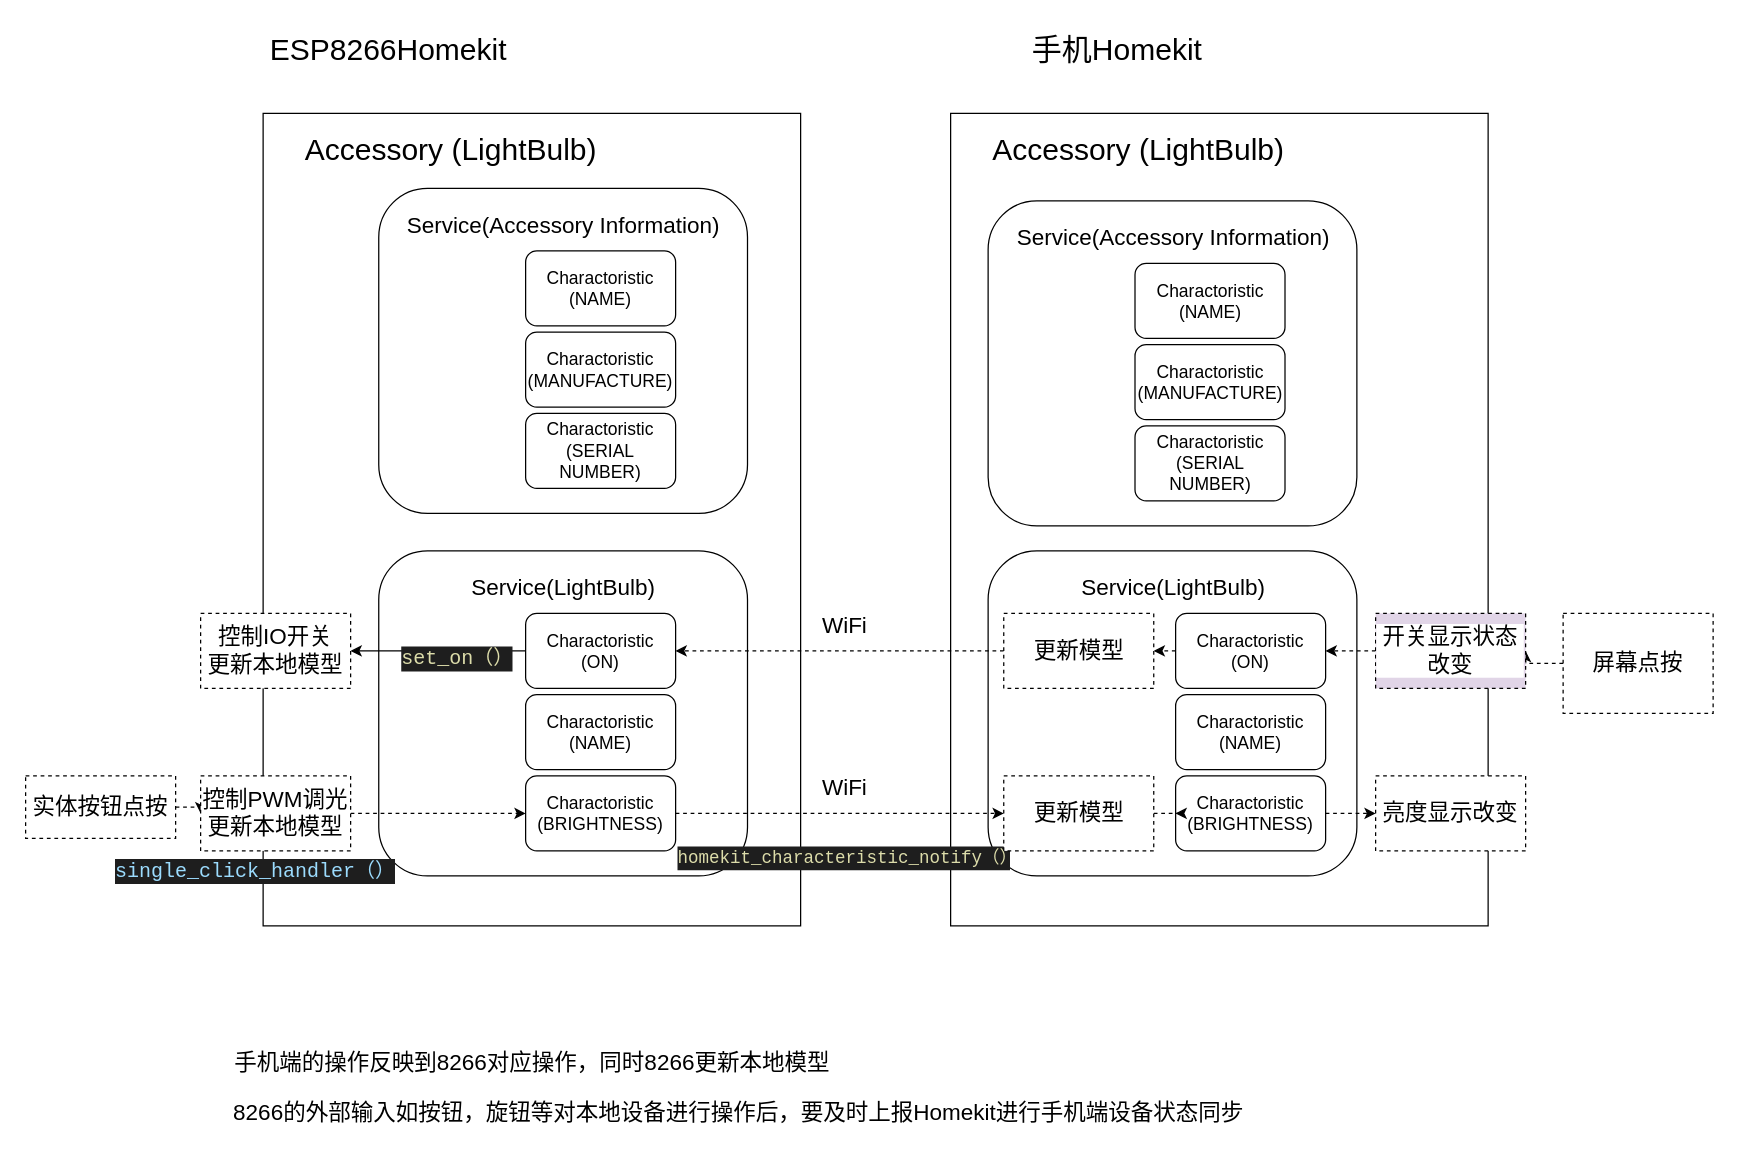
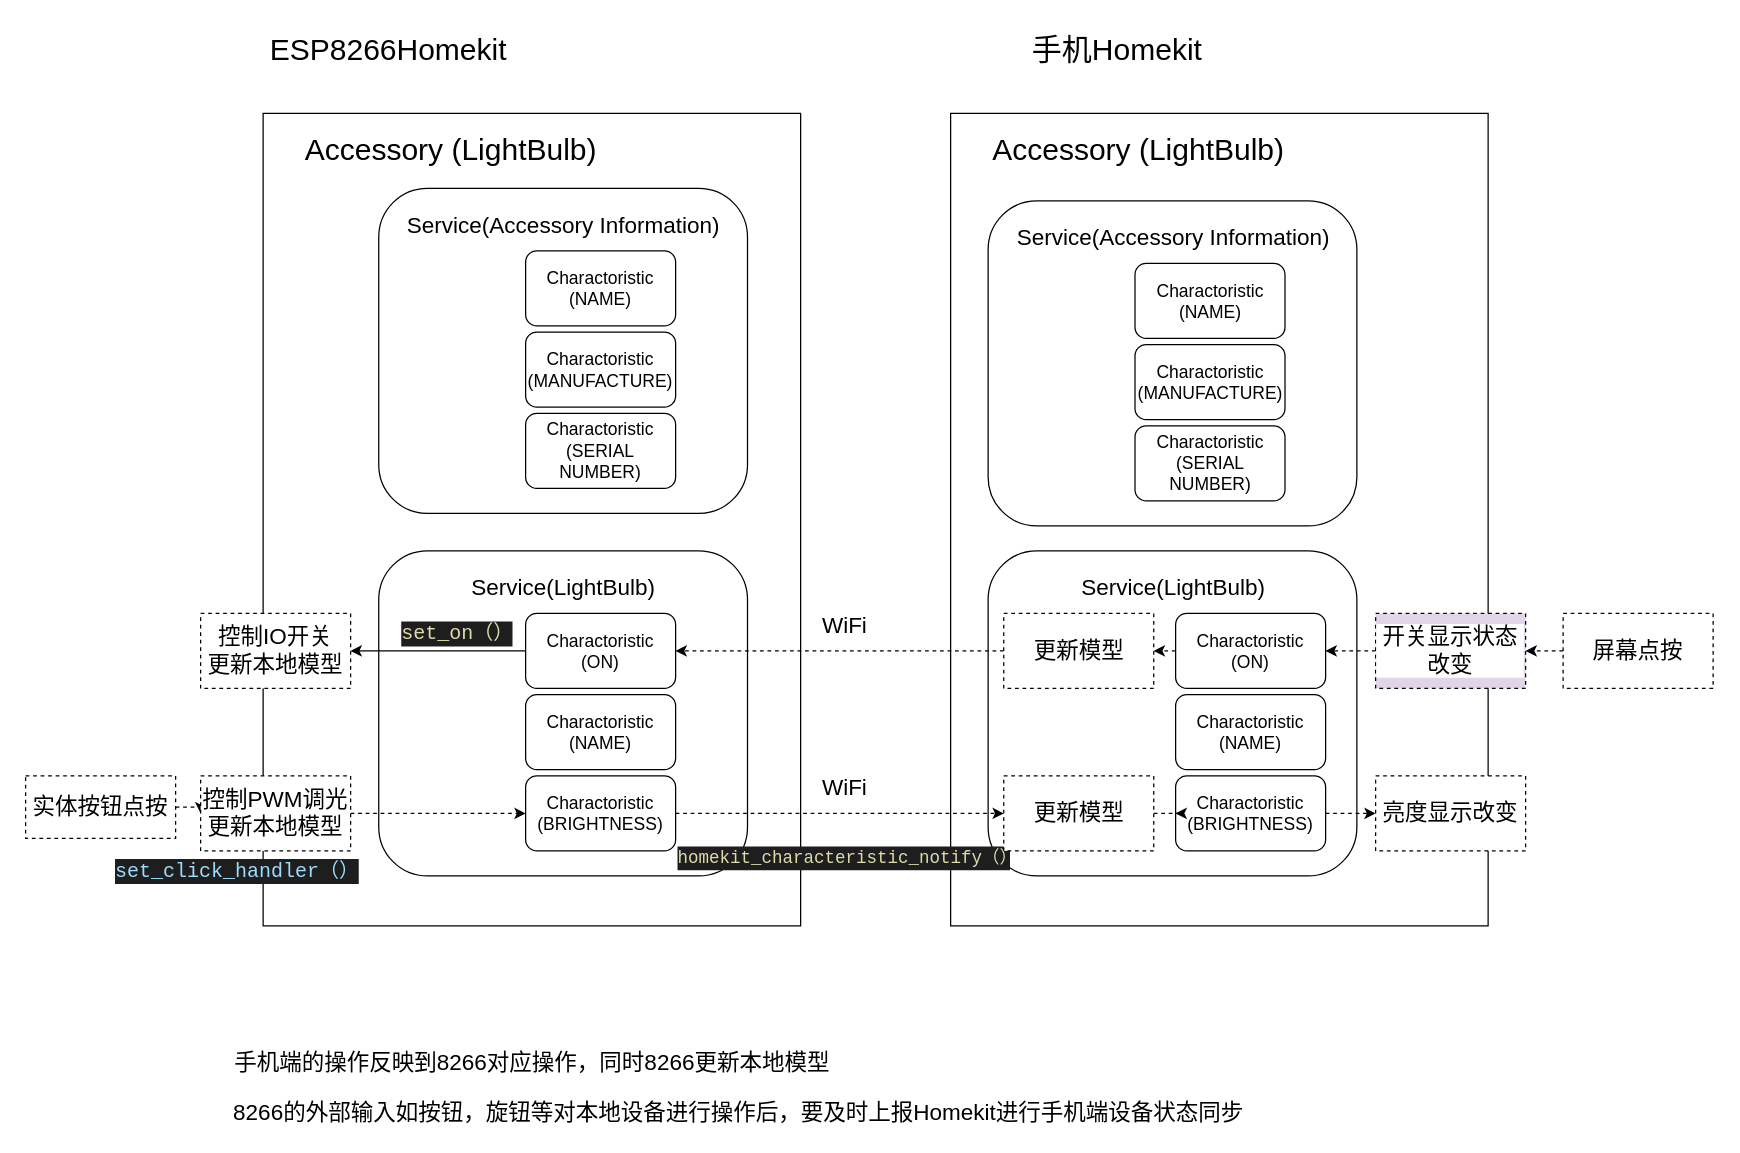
(456, 657) -> (456, 632)
(1638, 663) -> (1638, 651)
(250, 873) -> (236, 873)
